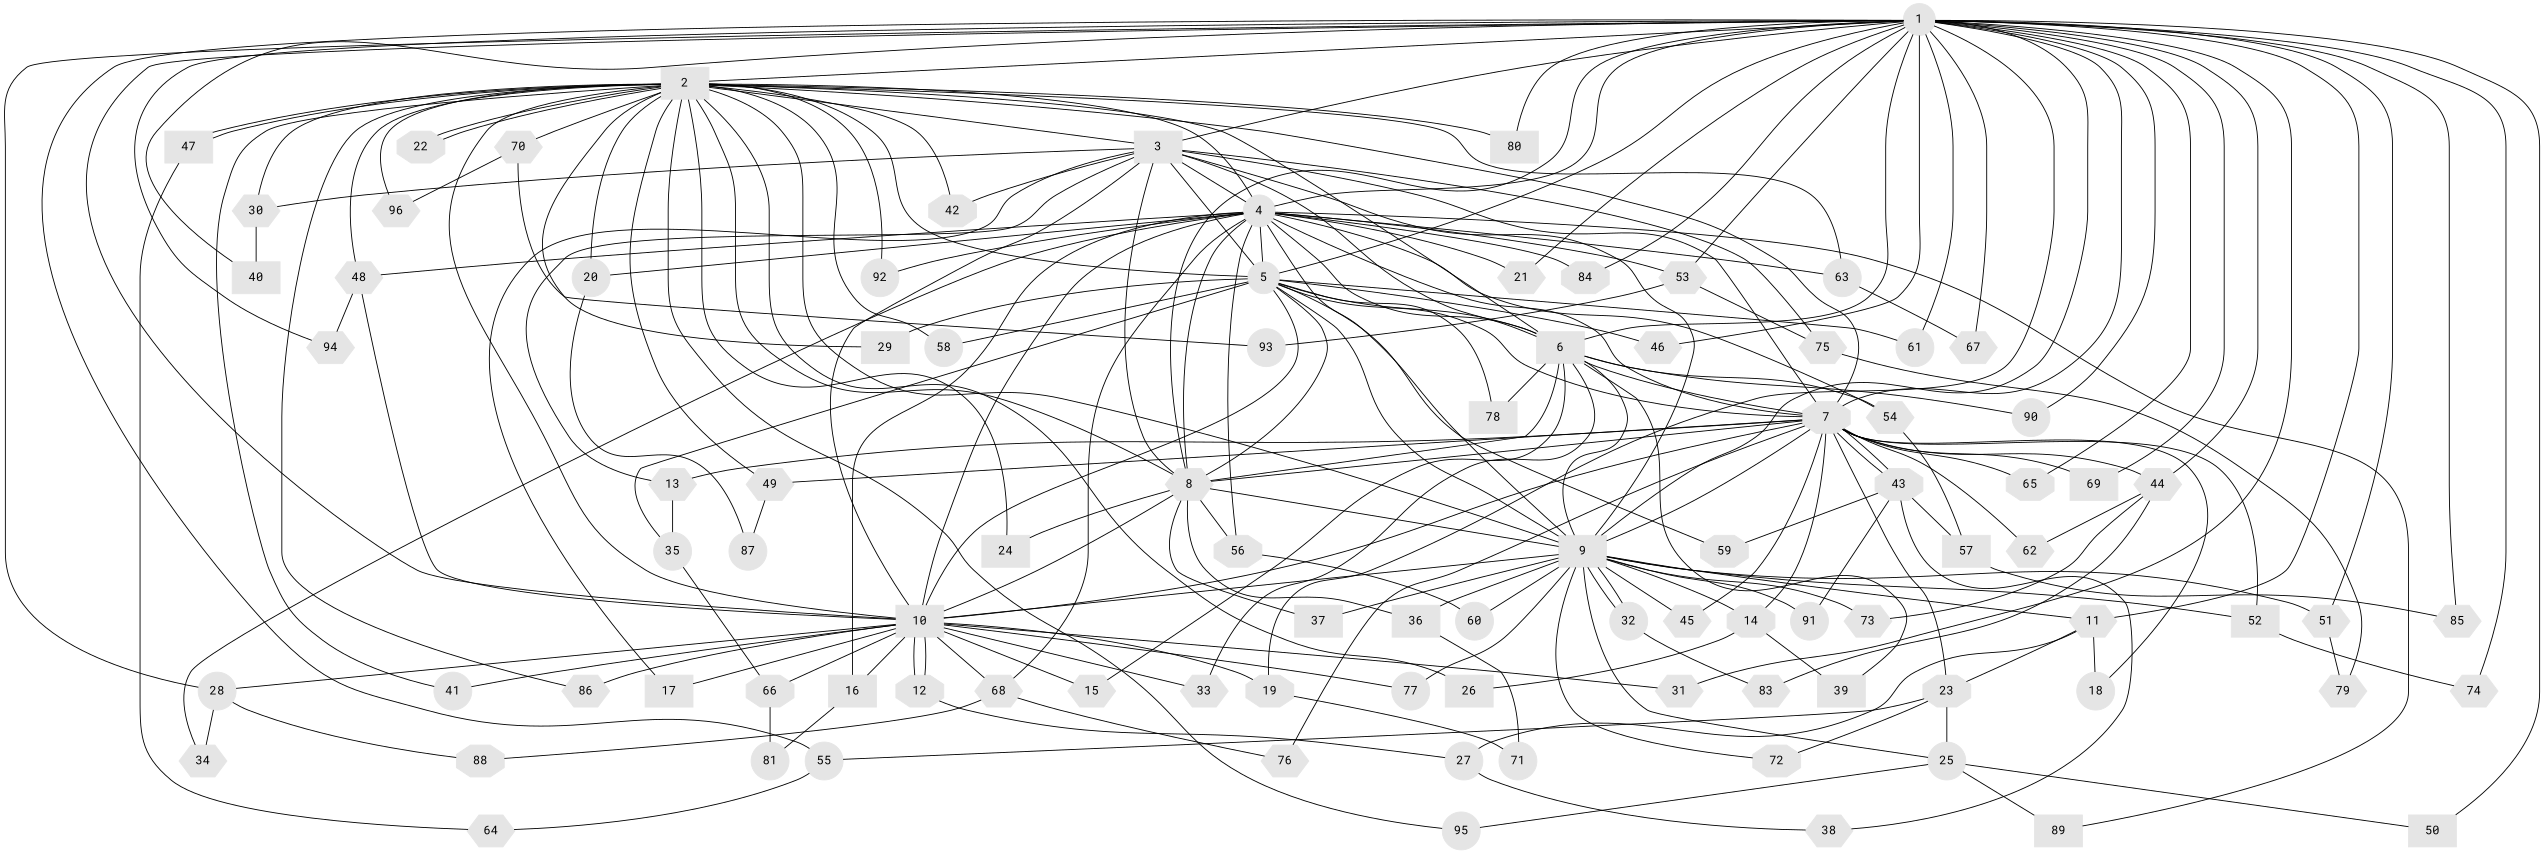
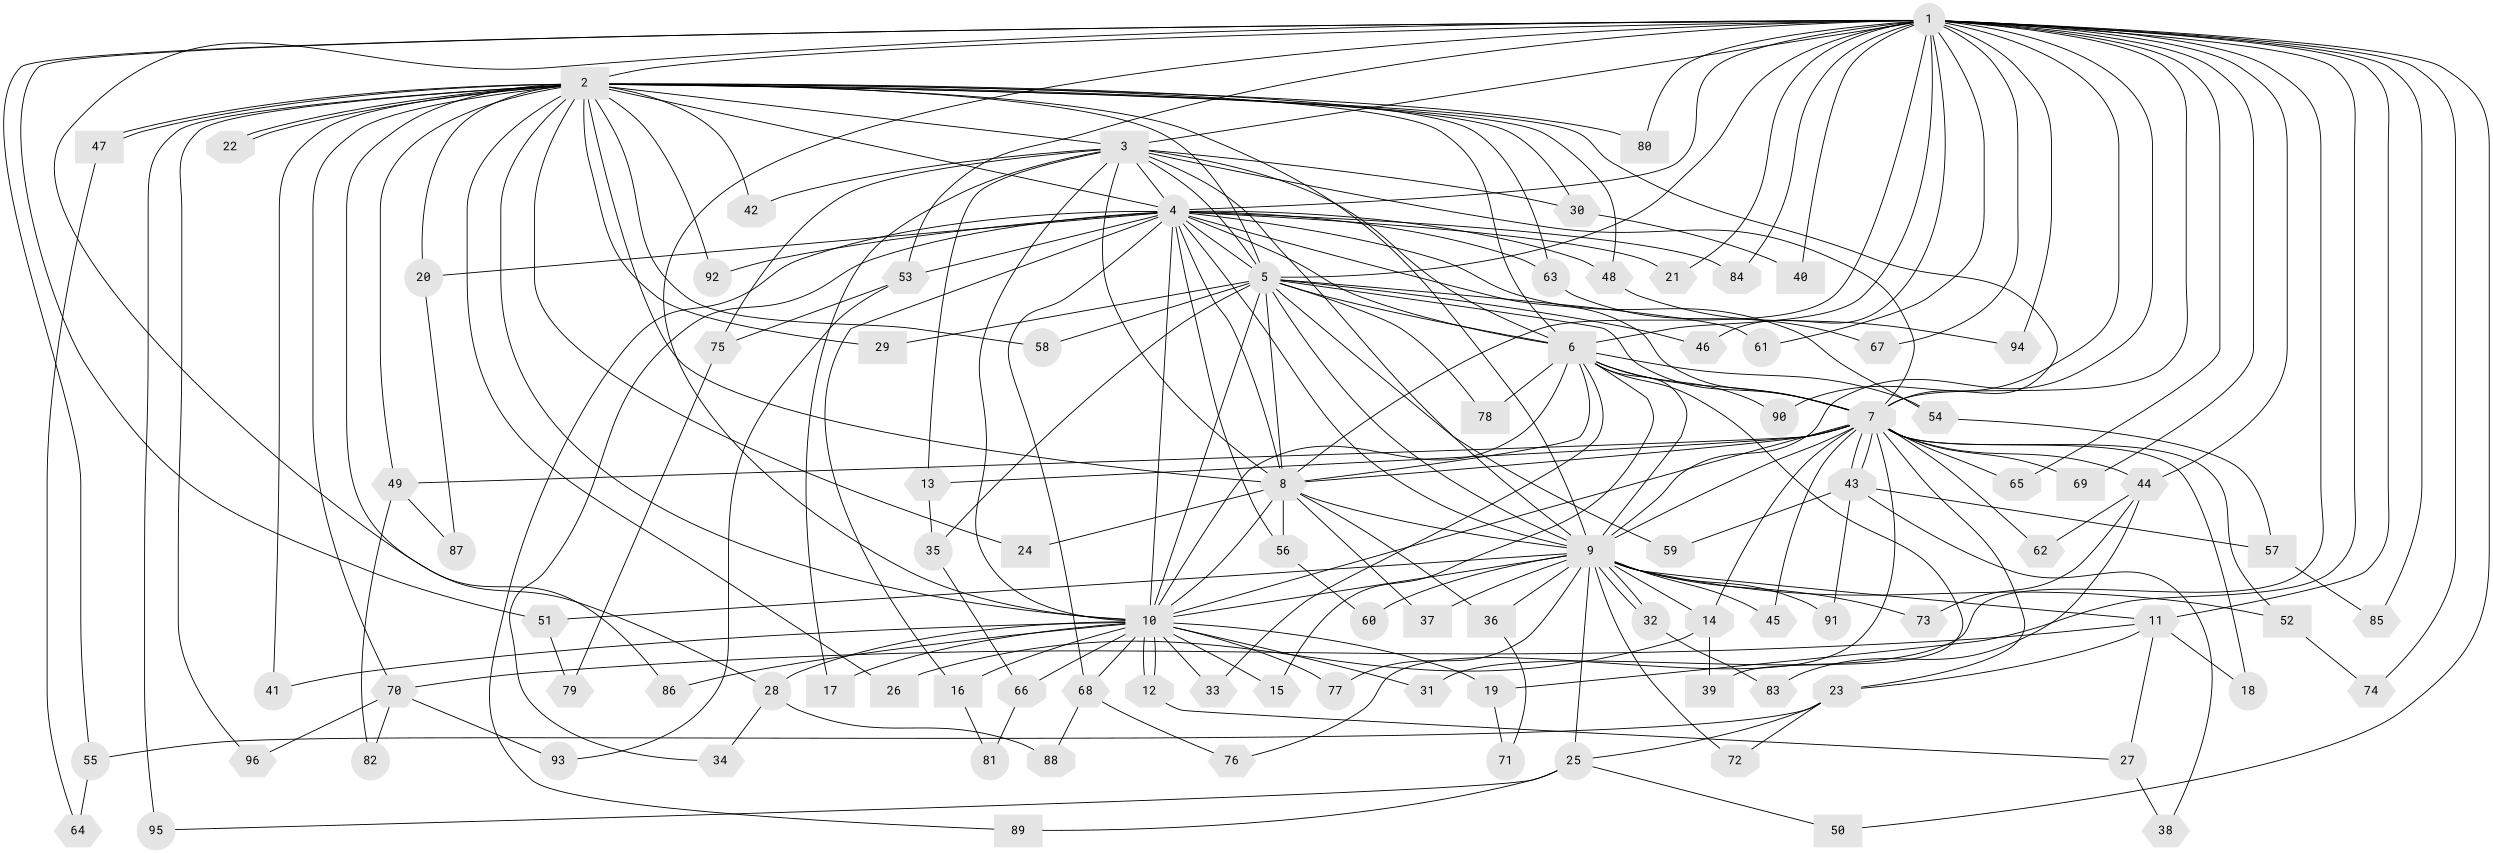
(434, 565) -> (1347, 448)
none -> (1318, 653)
none -> (371, 761)
